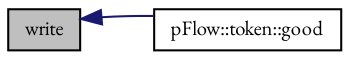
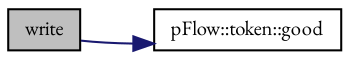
(128, 16) -> (107, 43)
